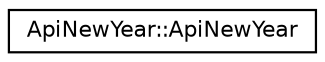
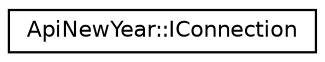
(162, 31) -> (162, 31)
